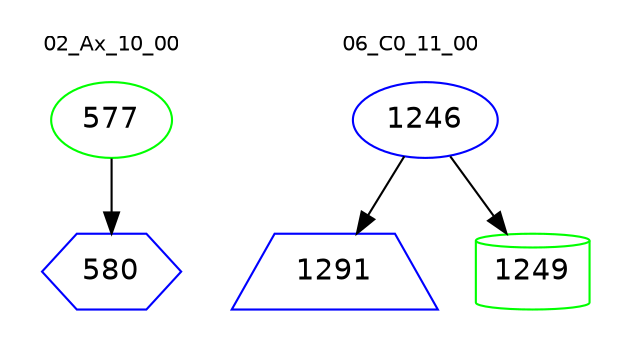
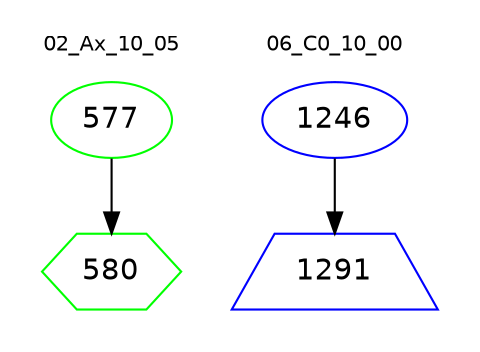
(112, 45) -> (112, 45)
(411, 45) -> (335, 45)
(112, 272) -> (112, 272)
(533, 272) -> none
